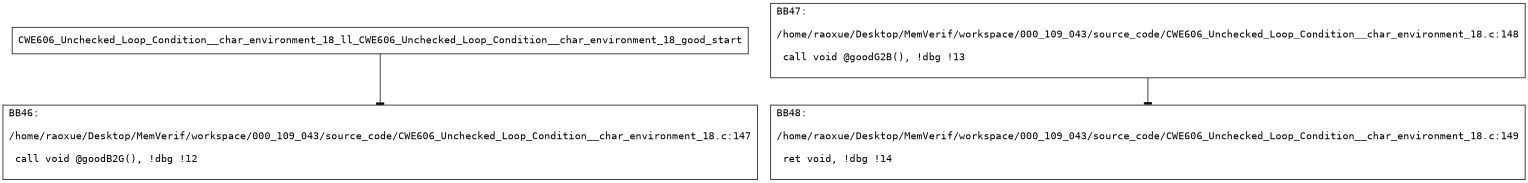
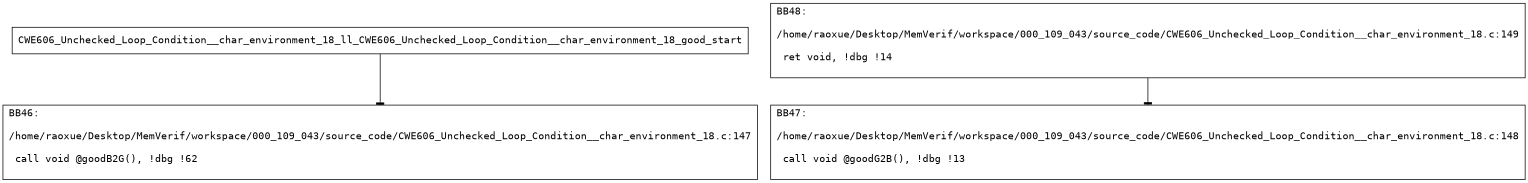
(1148, 90) -> (1148, 90)
(103, 159) -> (103, 159)
